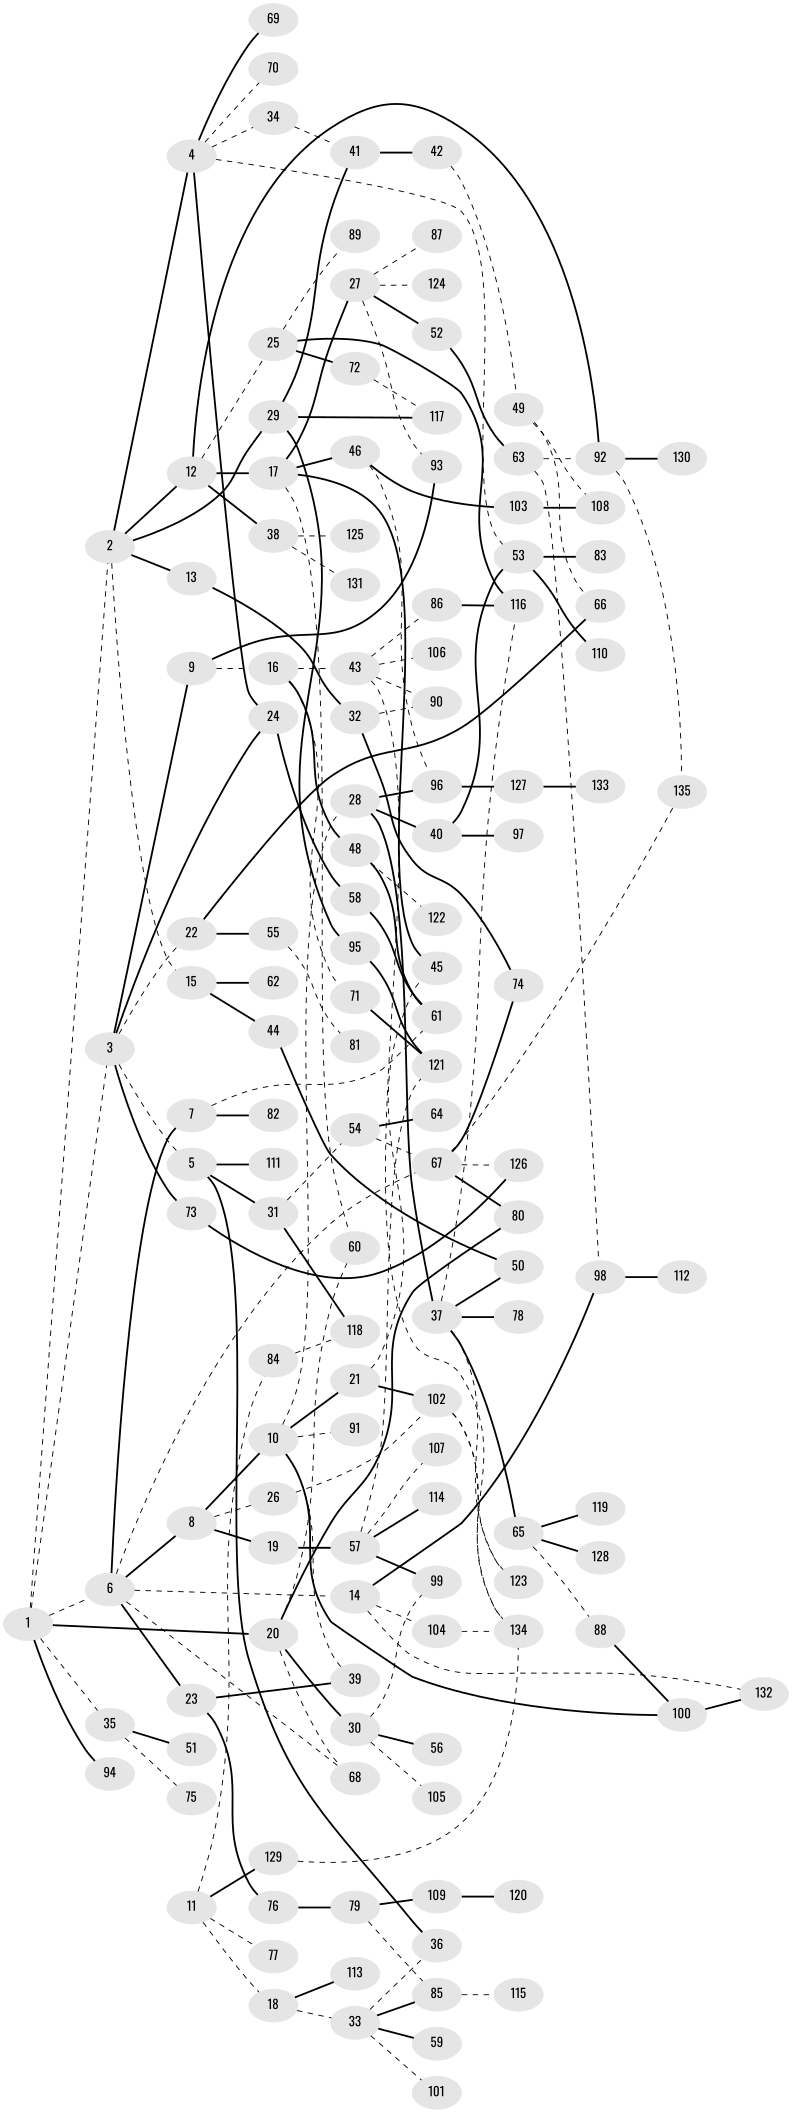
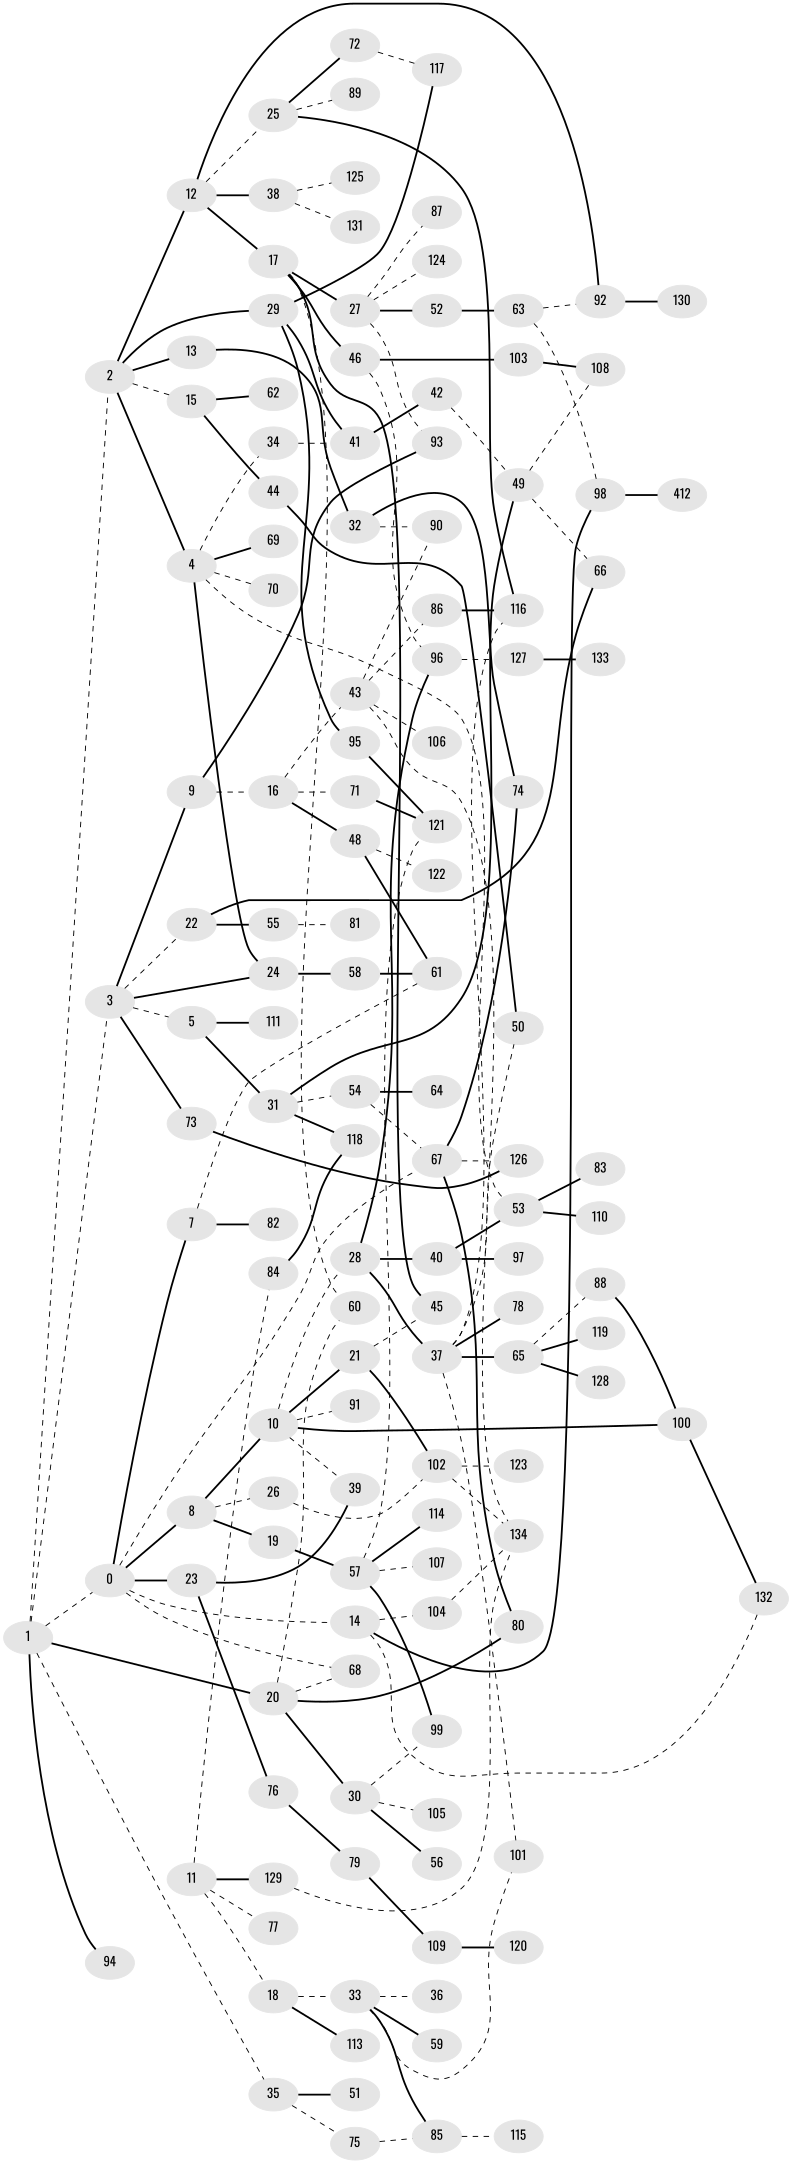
(478, 787) -> (480, 659)
(682, 792) -> none
none -> (490, 851)
(682, 1277) -> (682, 495)
(478, 1292) -> (497, 1120)
(314, 1346) -> (317, 1202)
(477, 1444) -> (486, 1605)
(238, 1580) -> none
(110, 1590) -> (110, 1581)
(395, 1952) -> (396, 2140)
